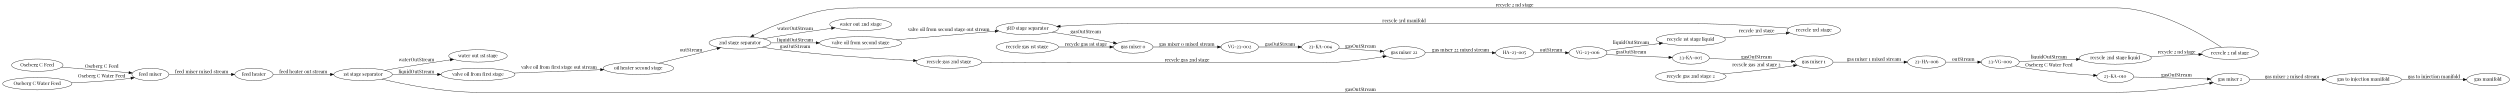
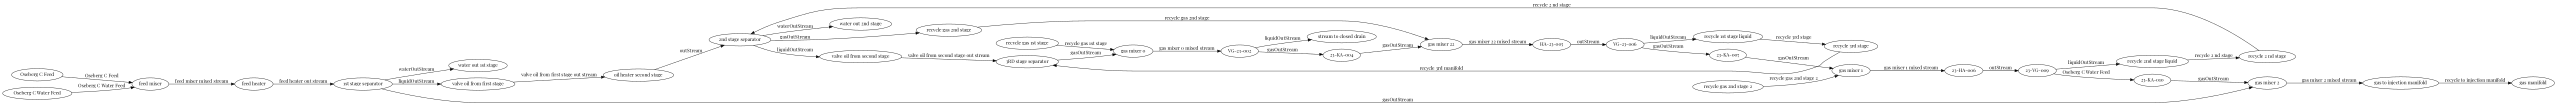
none -> (1342, 37)
(2434, 77) -> (2475, 80)
